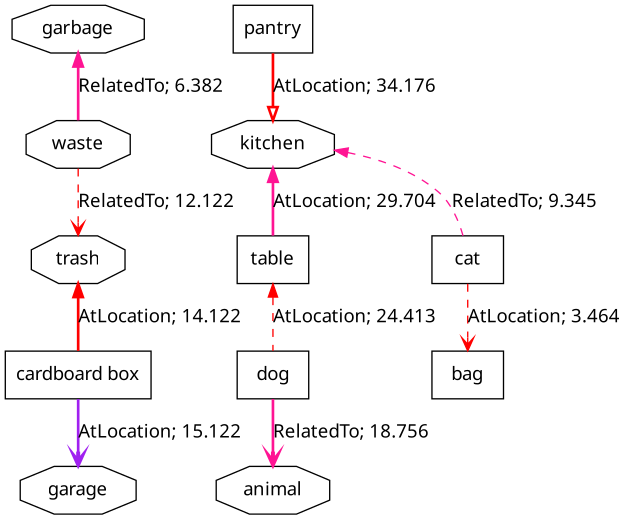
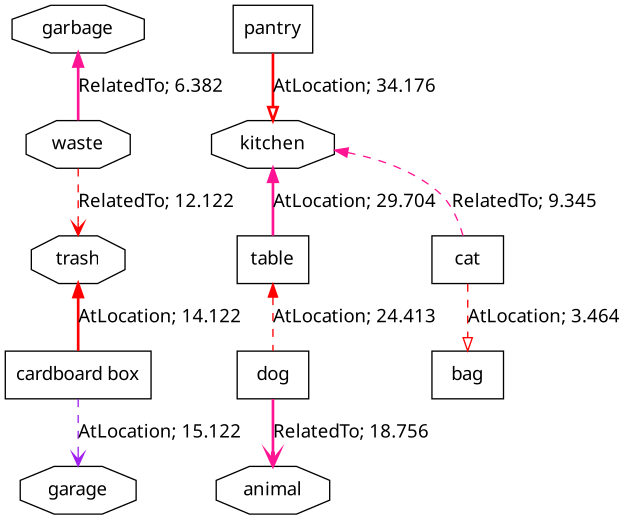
(468, 311) -> (468, 311)
(78, 426) -> (78, 426)
